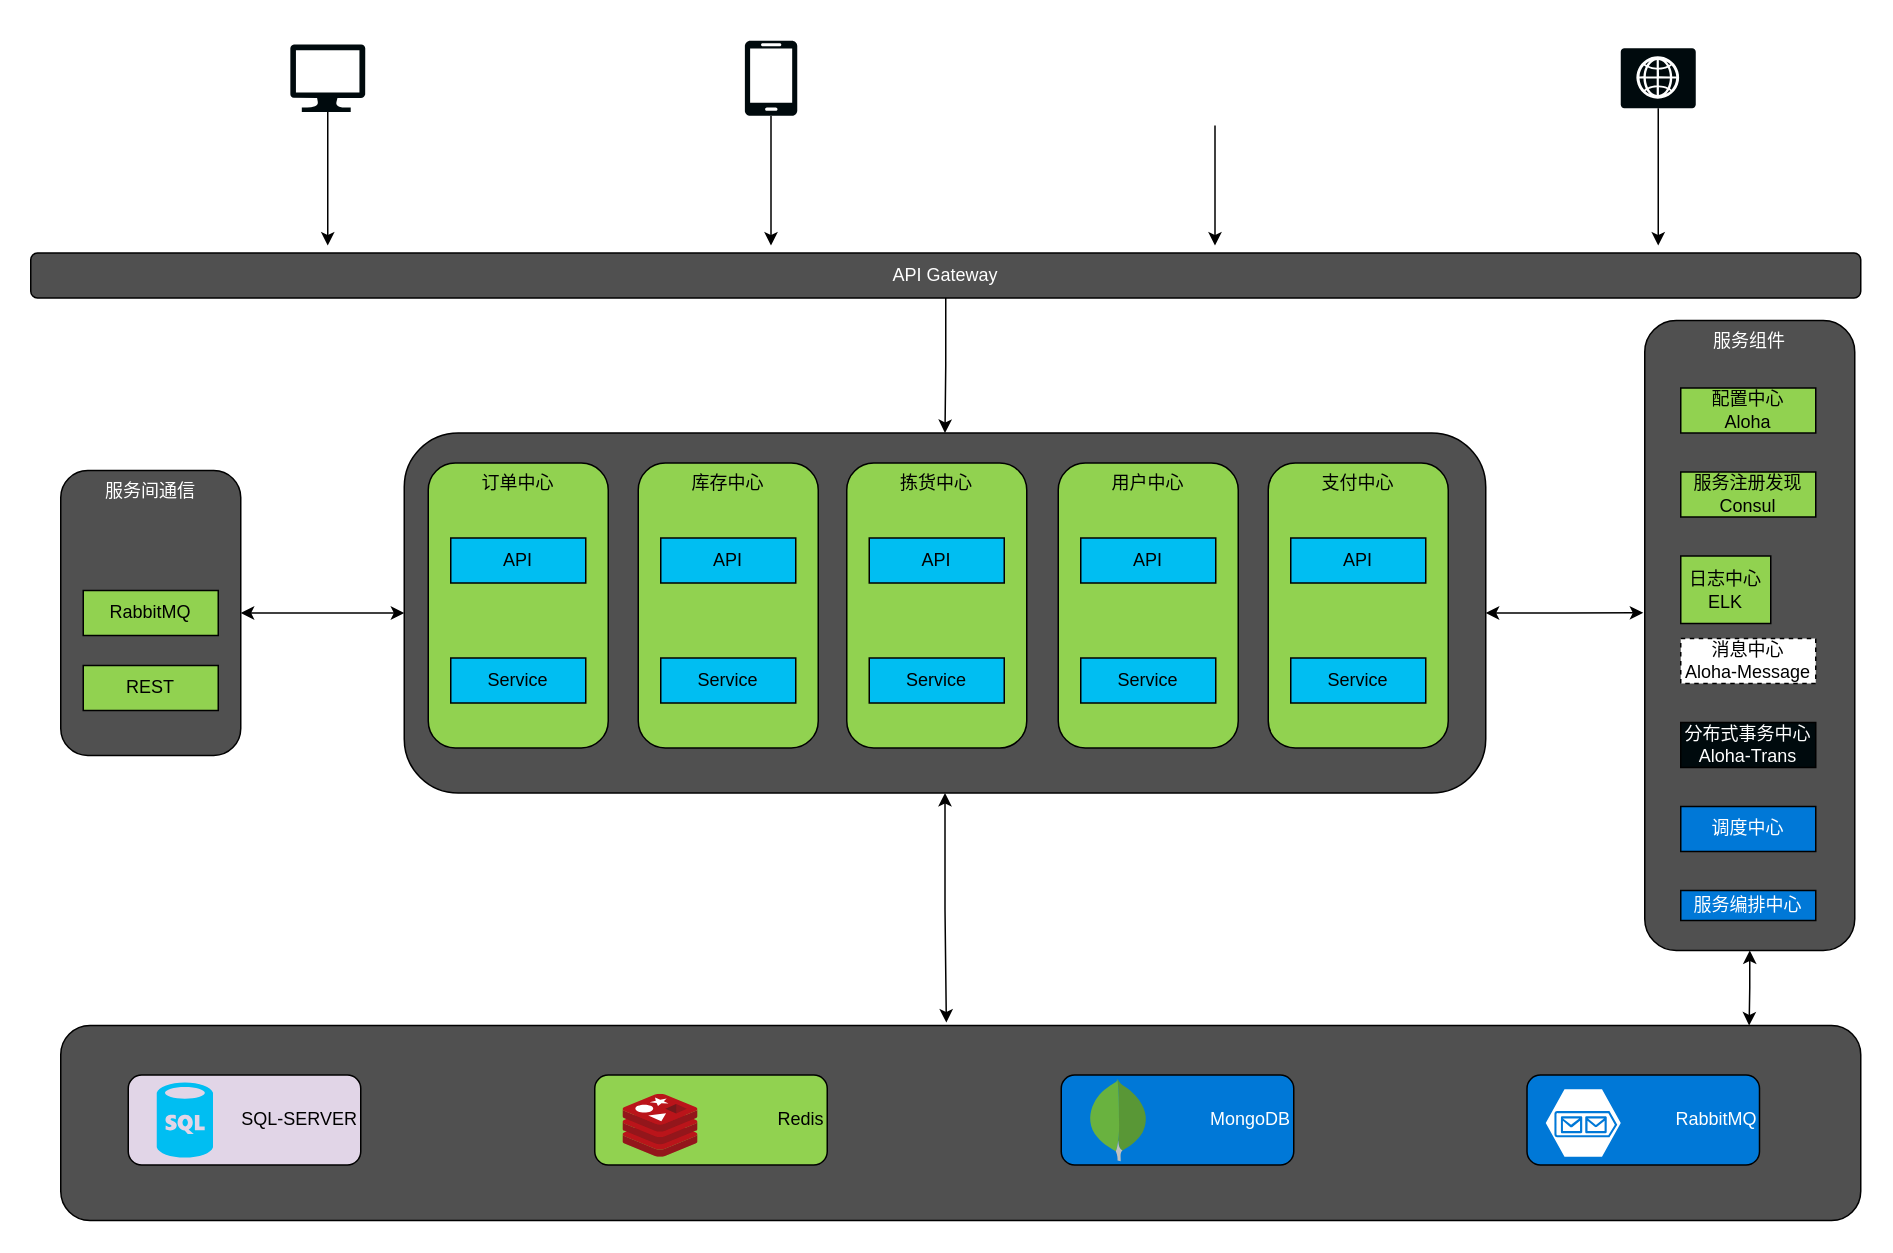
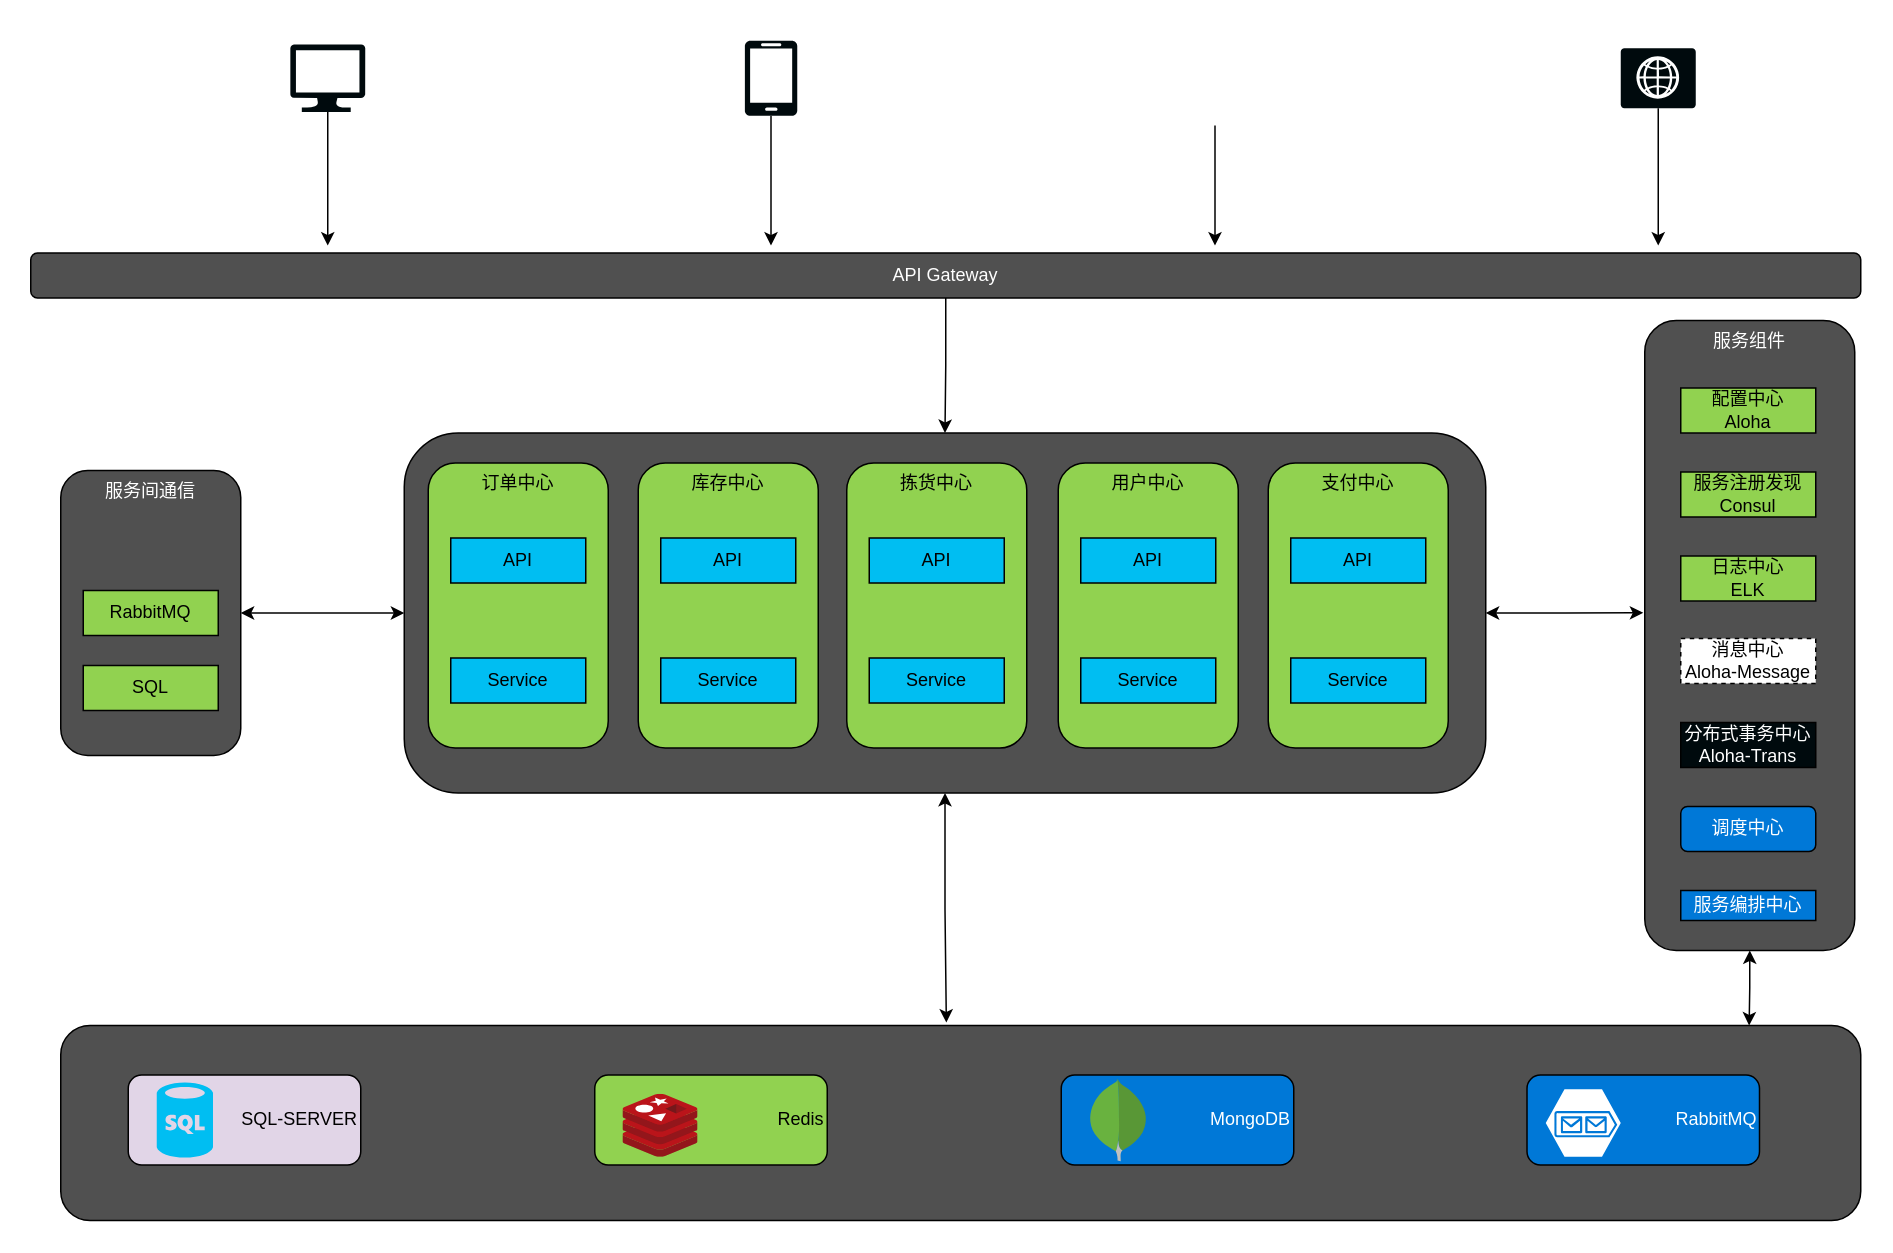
(1726, 590) -> (1748, 578)
(151, 688) -> (151, 688)
(1748, 829) -> (1748, 829)
